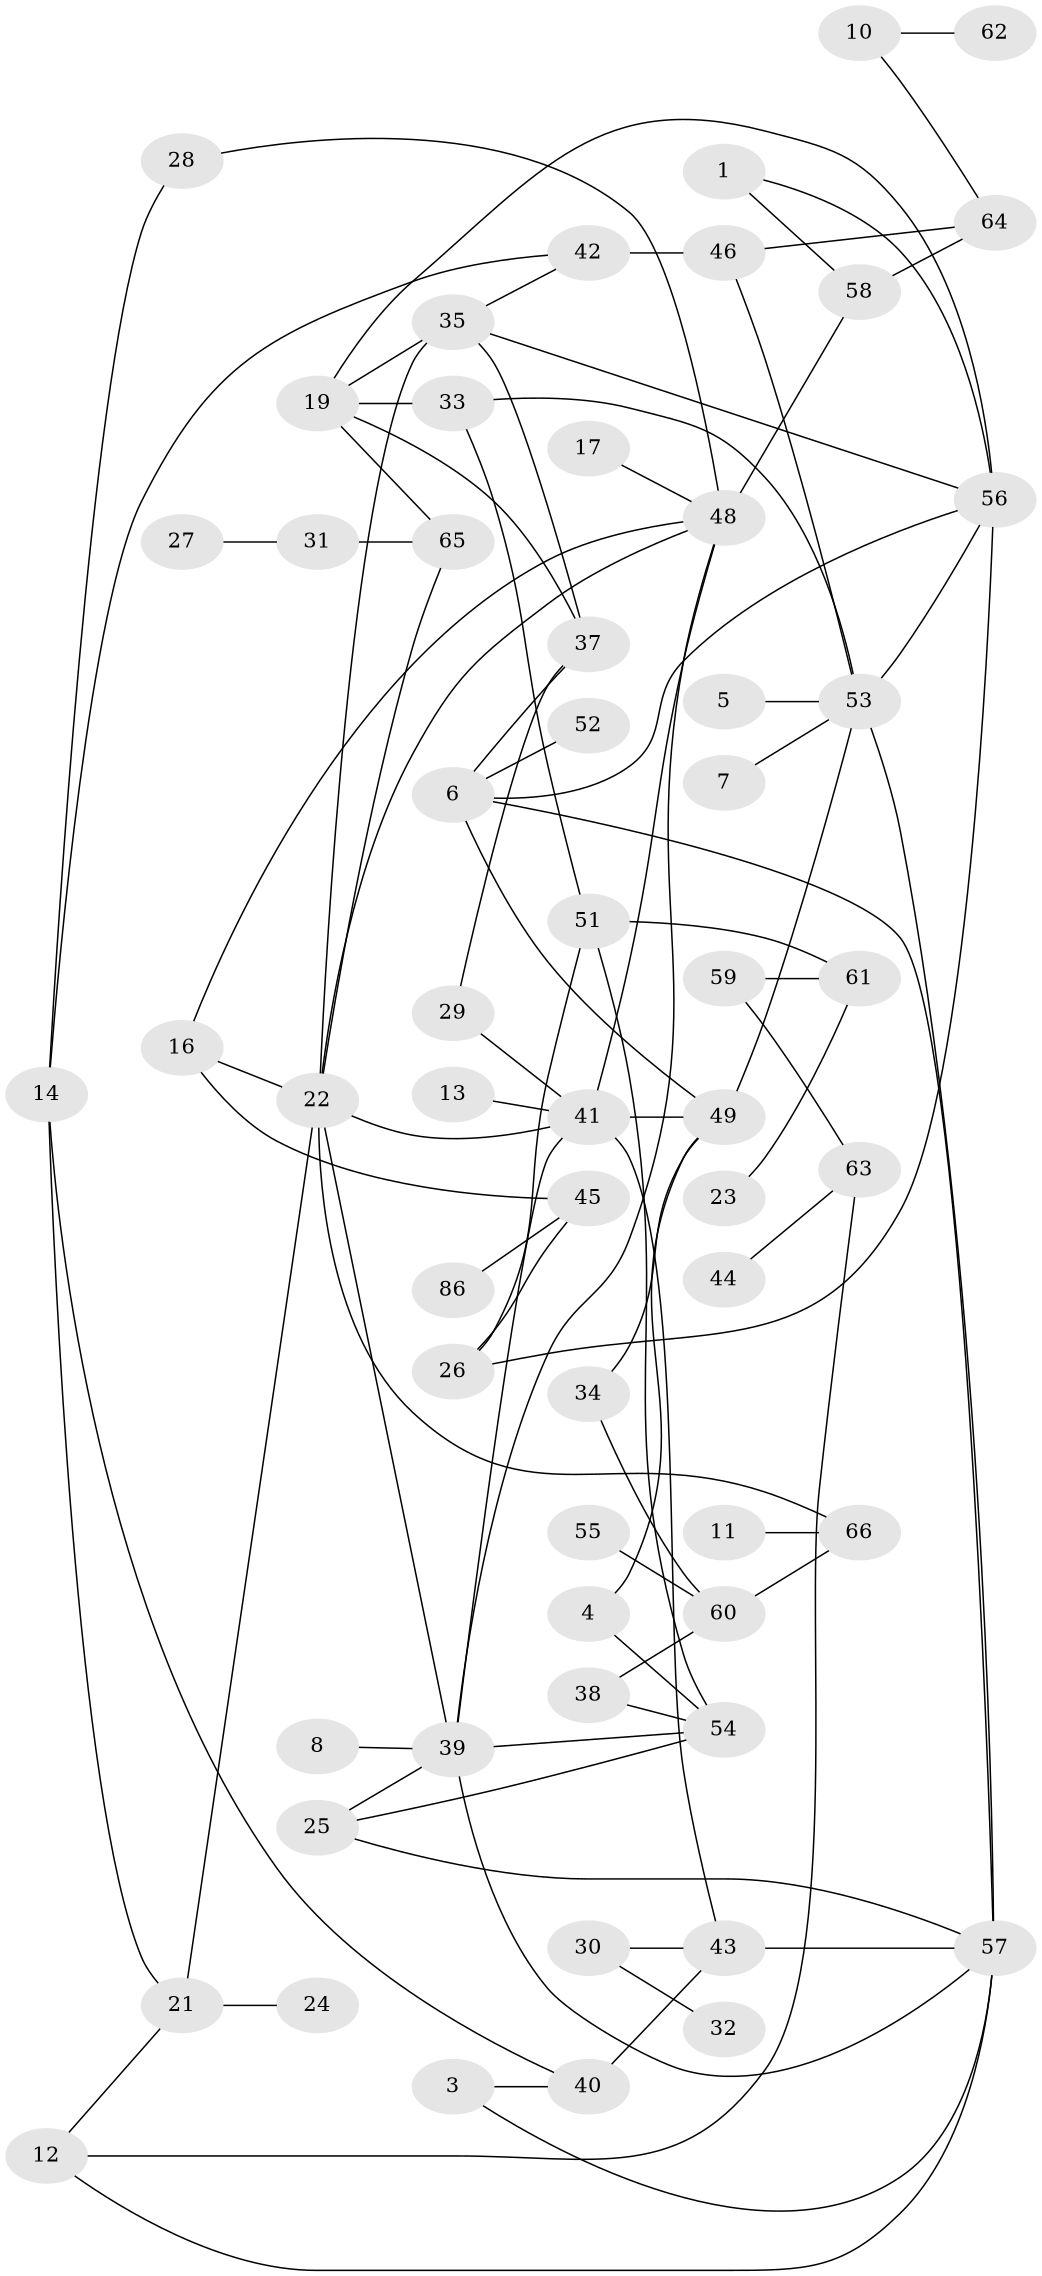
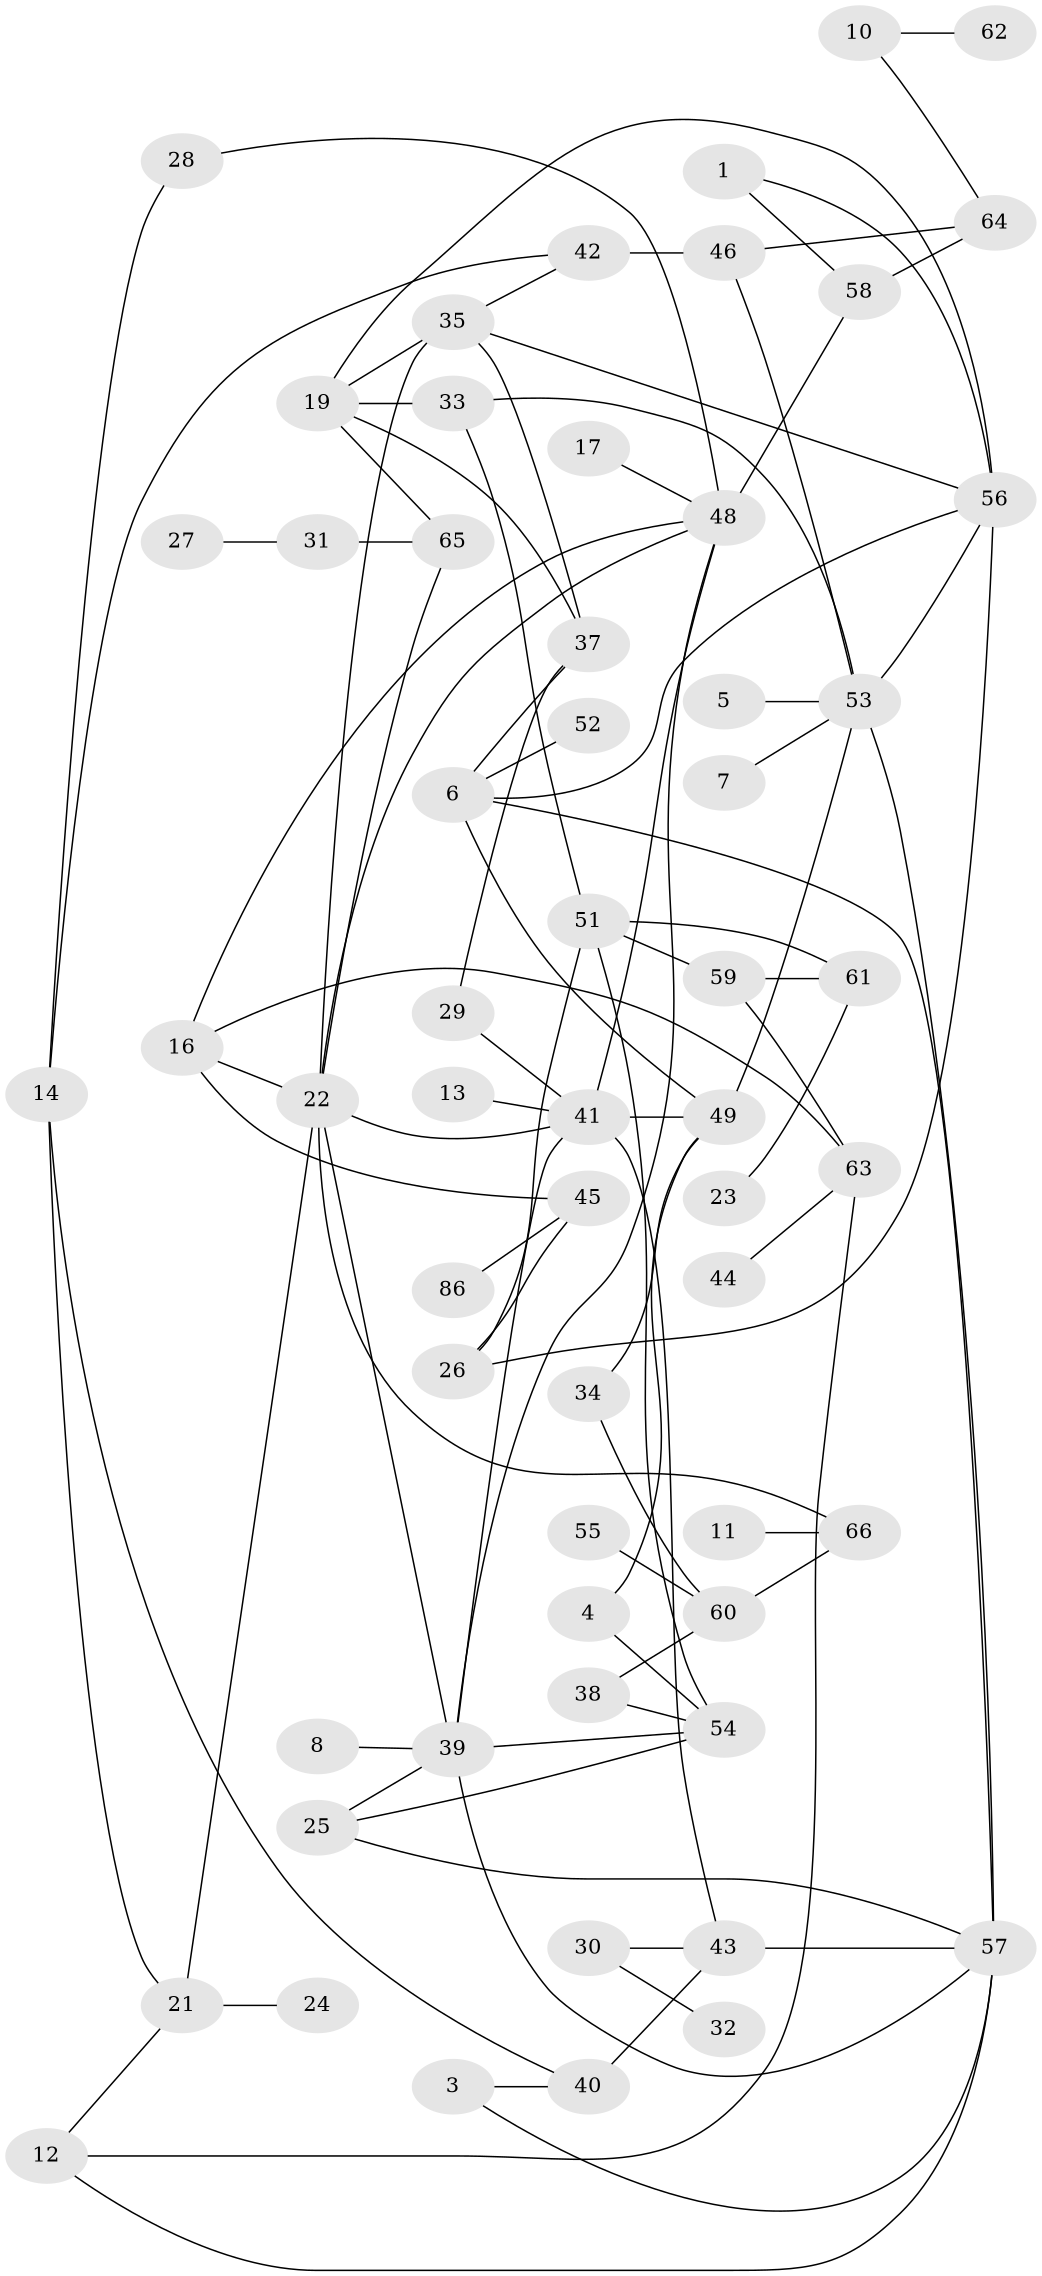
none -> (656, 950)
none -> (546, 983)
